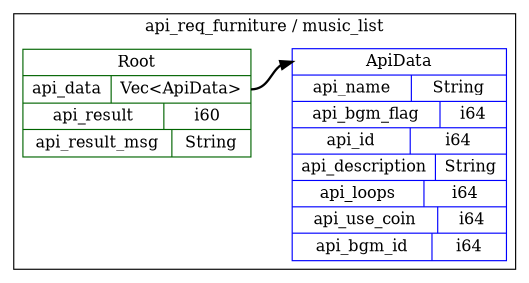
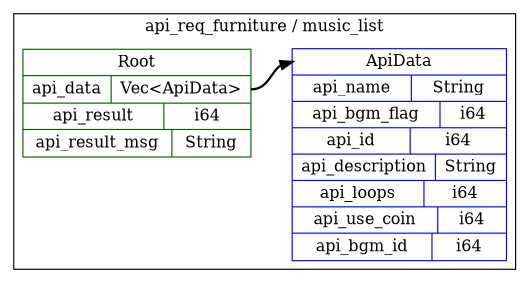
(207, 116) -> (207, 116)
